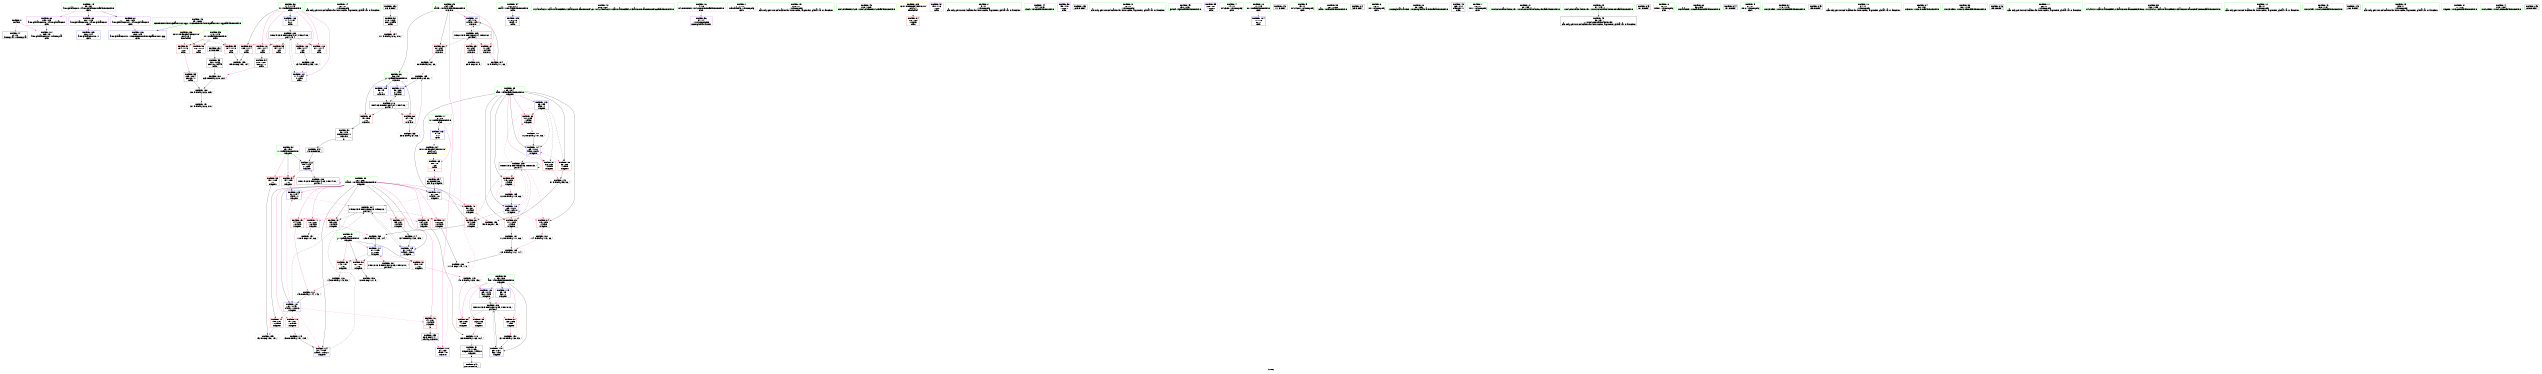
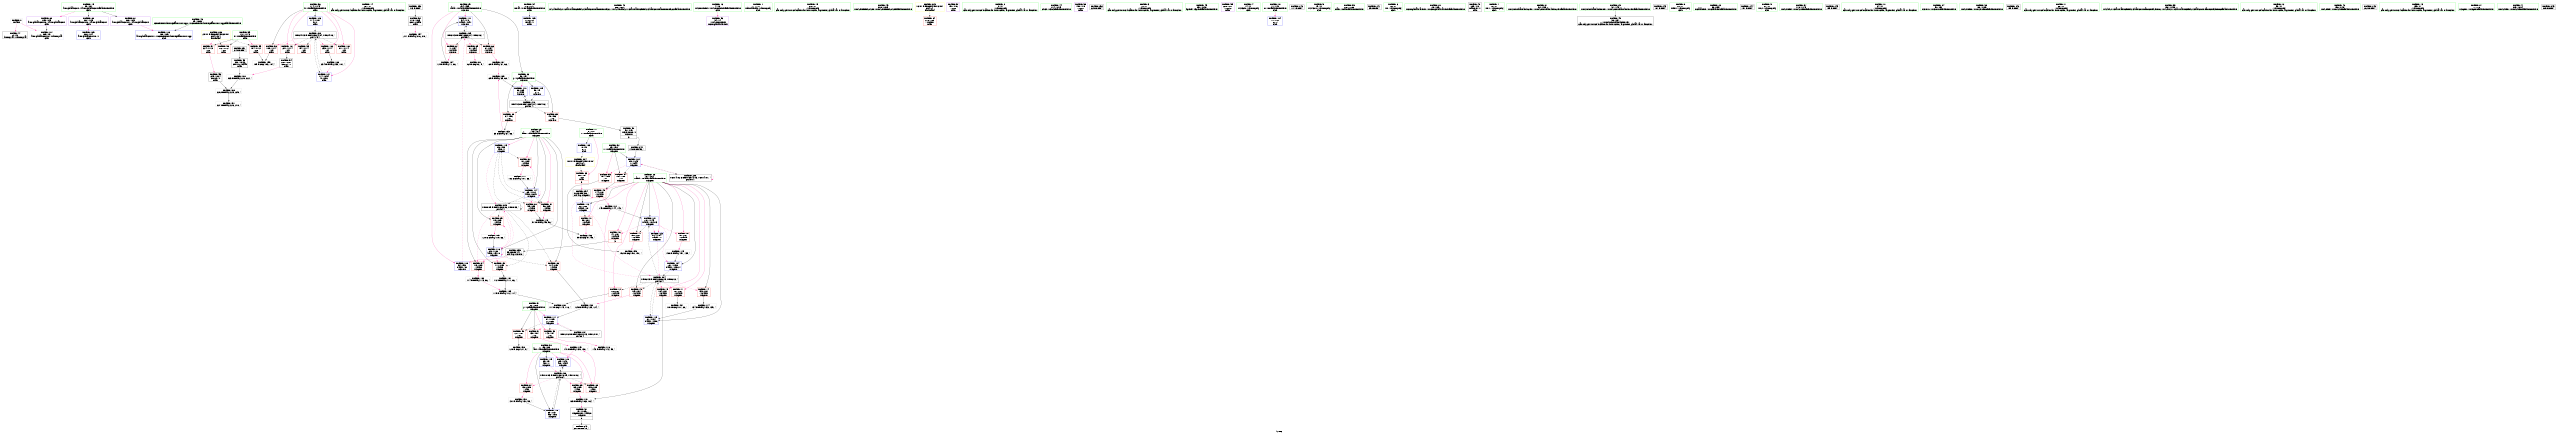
(290, 187) -> (611, 185)
